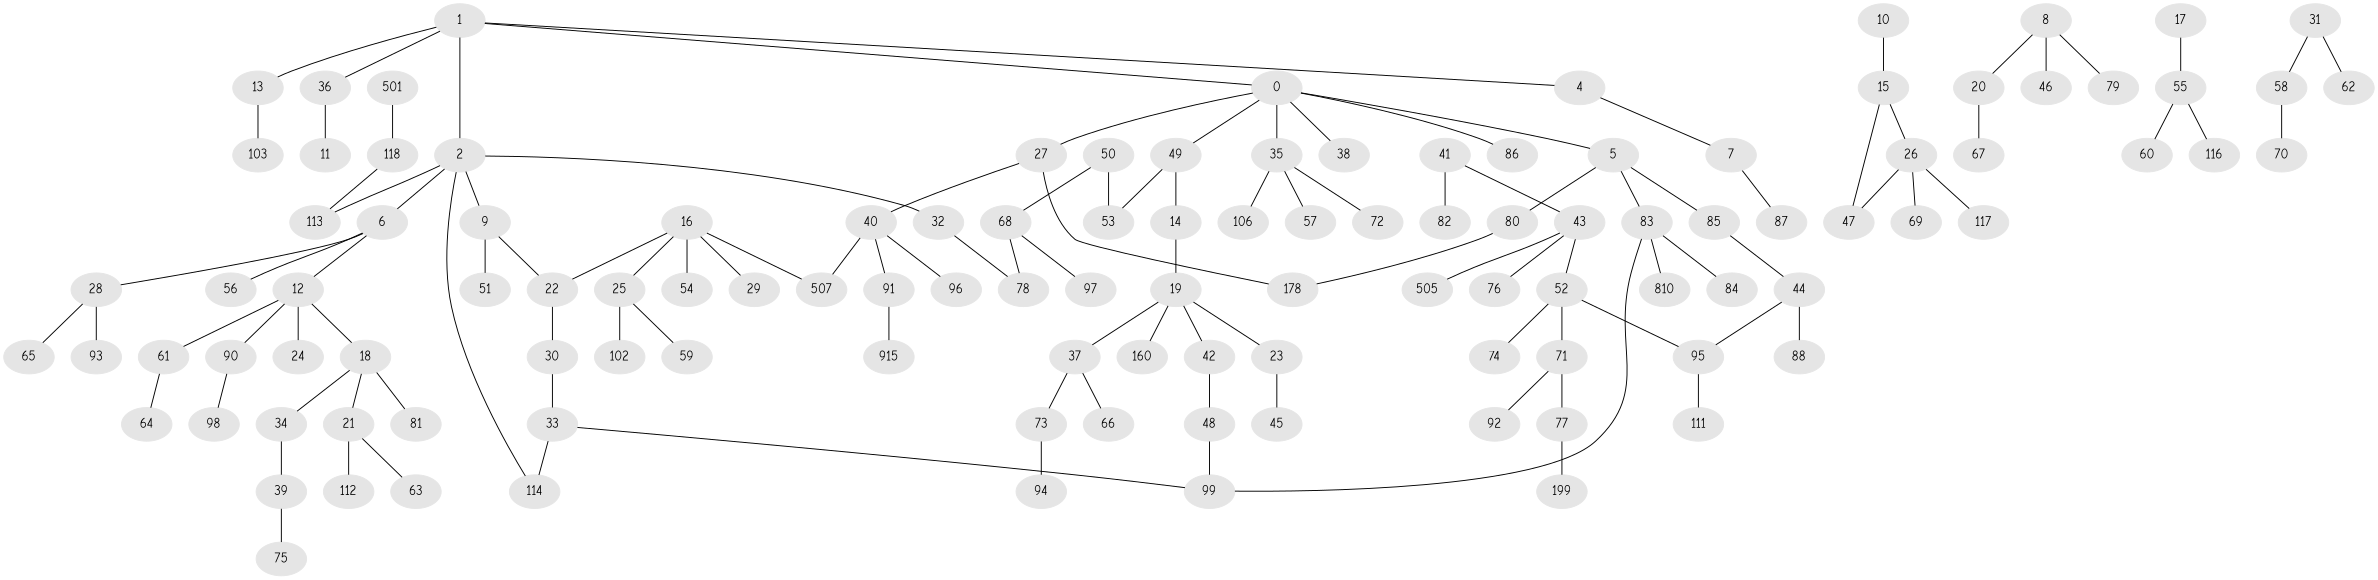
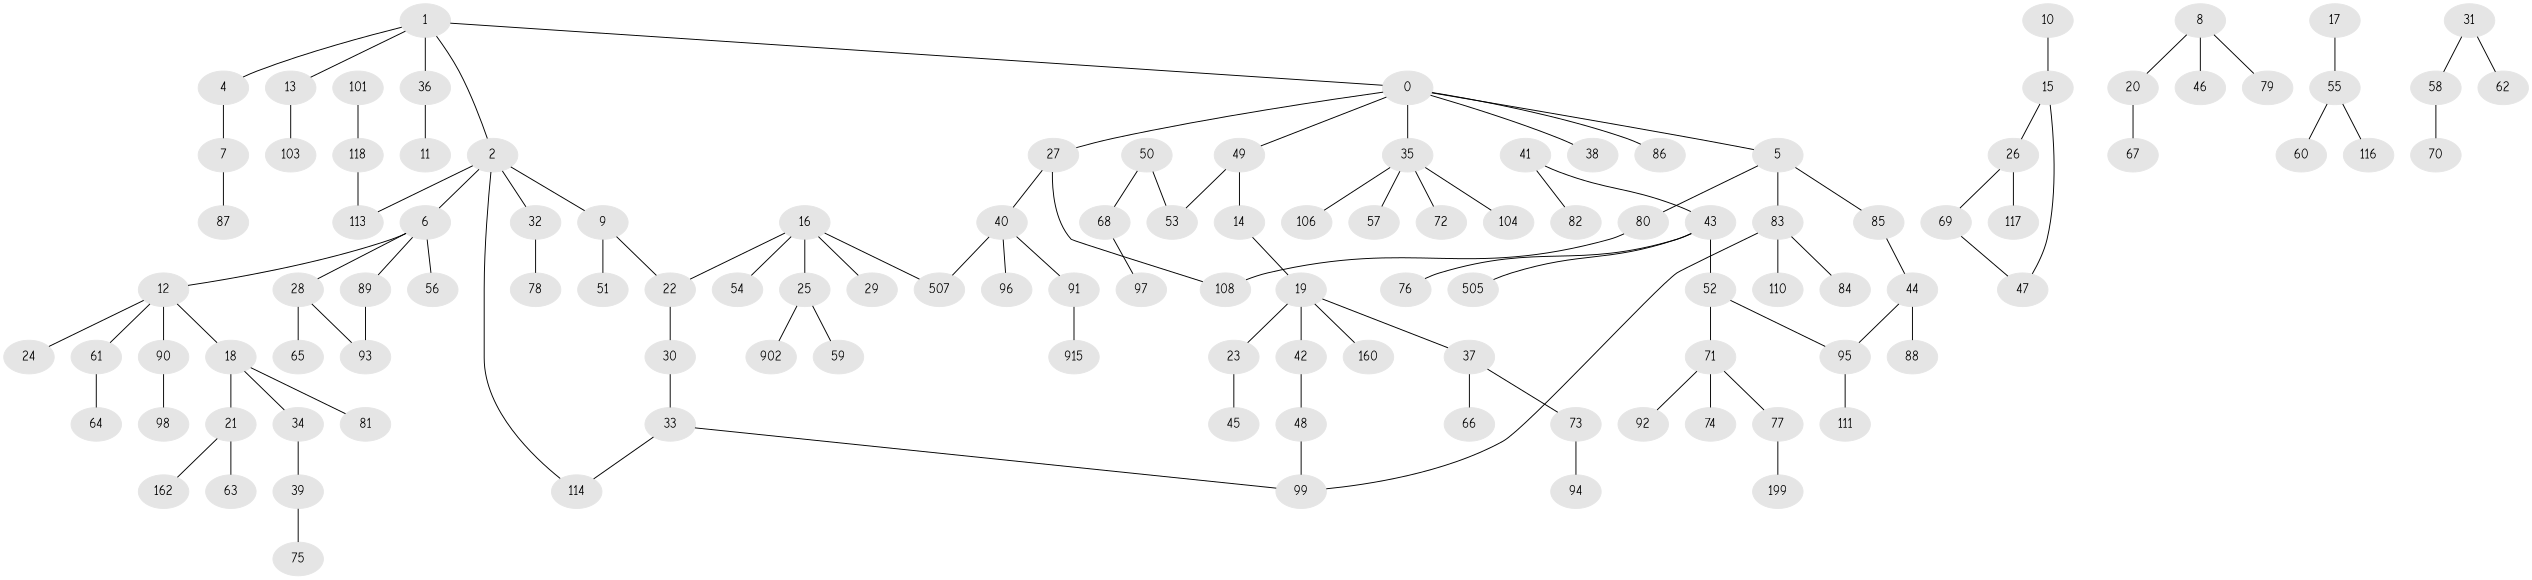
(393, 88) -> (358, 88)
(1880, 189) -> (1985, 256)
none -> (1509, 222)
(1015, 256) -> none
none -> (365, 290)
(1293, 290) -> (1225, 290)
(1665, 290) -> (1778, 290)
(1528, 323) -> (1711, 391)
(620, 357) -> (771, 357)
(349, 492) -> (164, 492)
